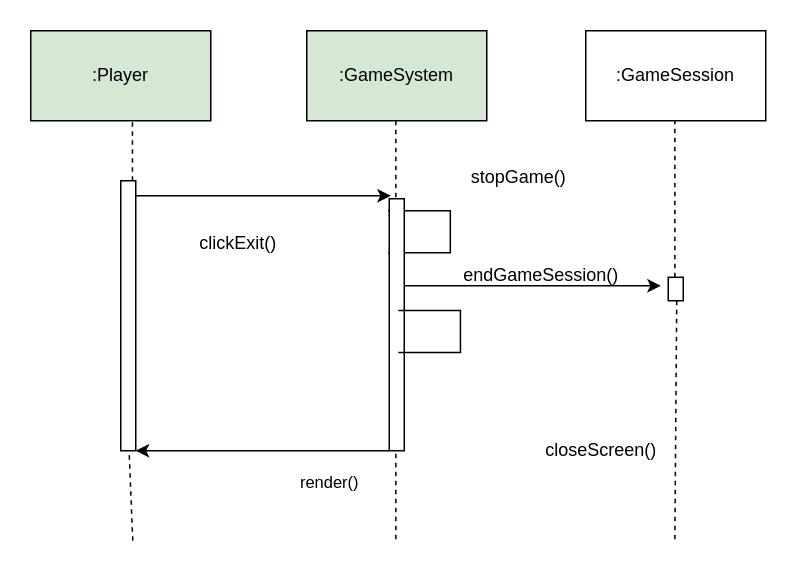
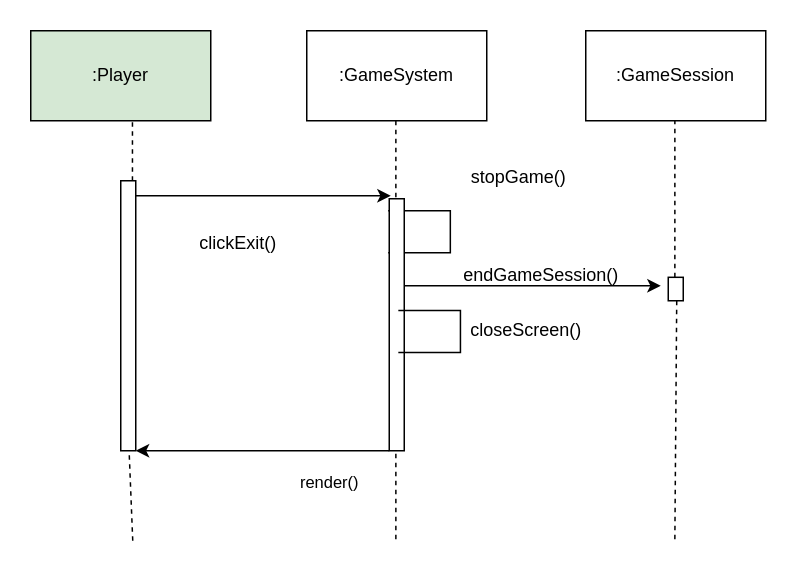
(397, 76) -> (397, 76)
(601, 451) -> (526, 331)
